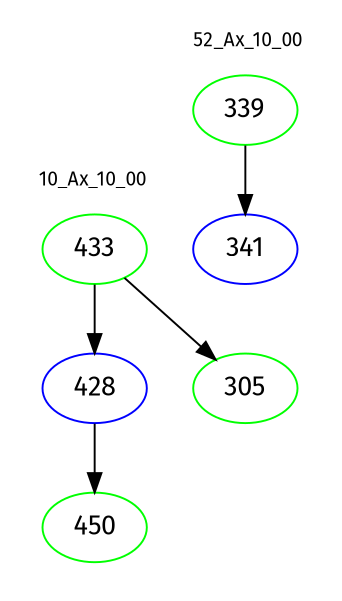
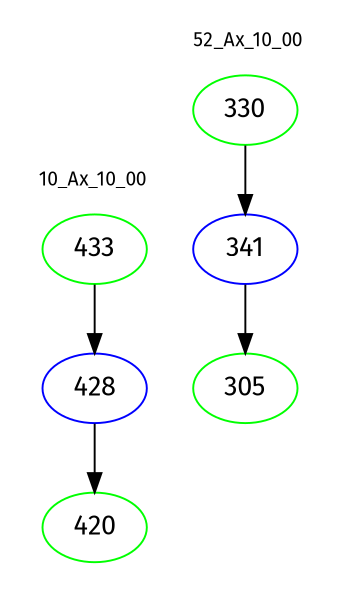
(245, 110) -> (245, 110)
(149, 300) -> (245, 309)
(95, 527) -> (95, 527)
